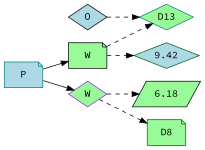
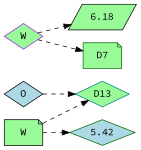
(166, 56) -> (102, 133)
(24, 75) -> none
(166, 133) -> (102, 56)
